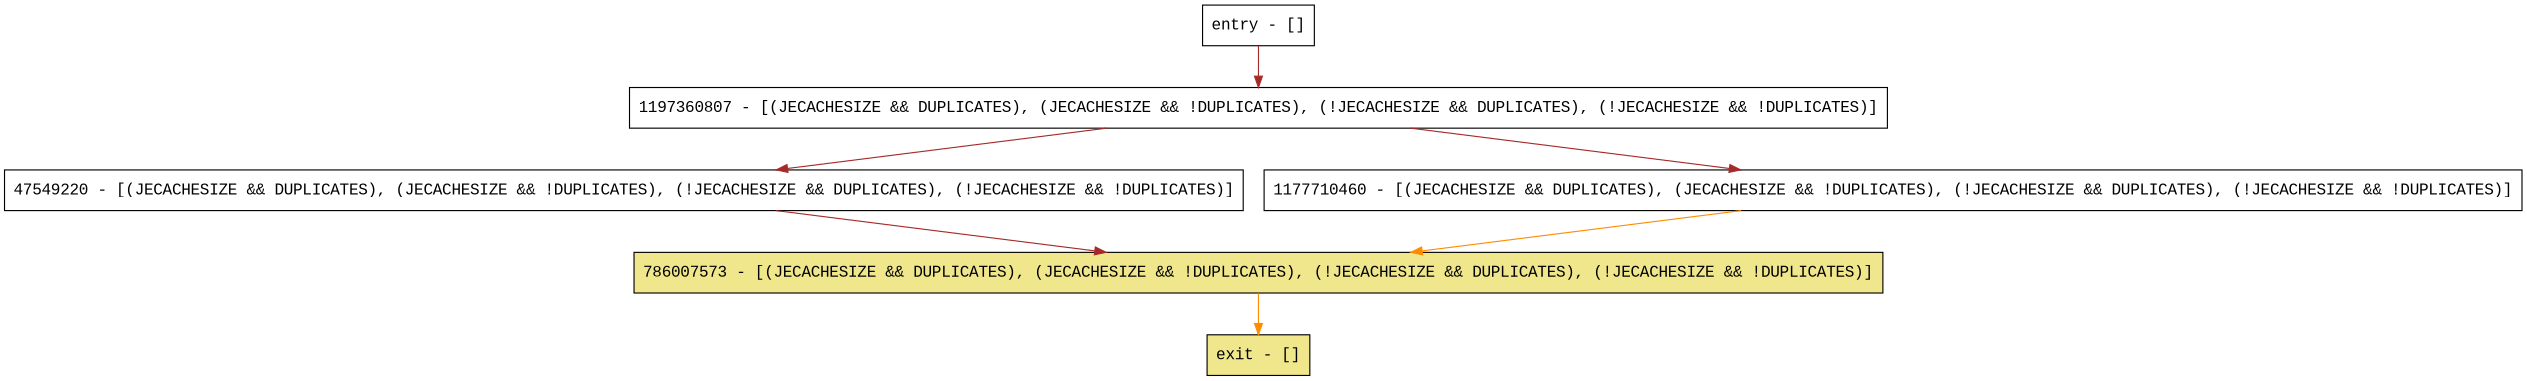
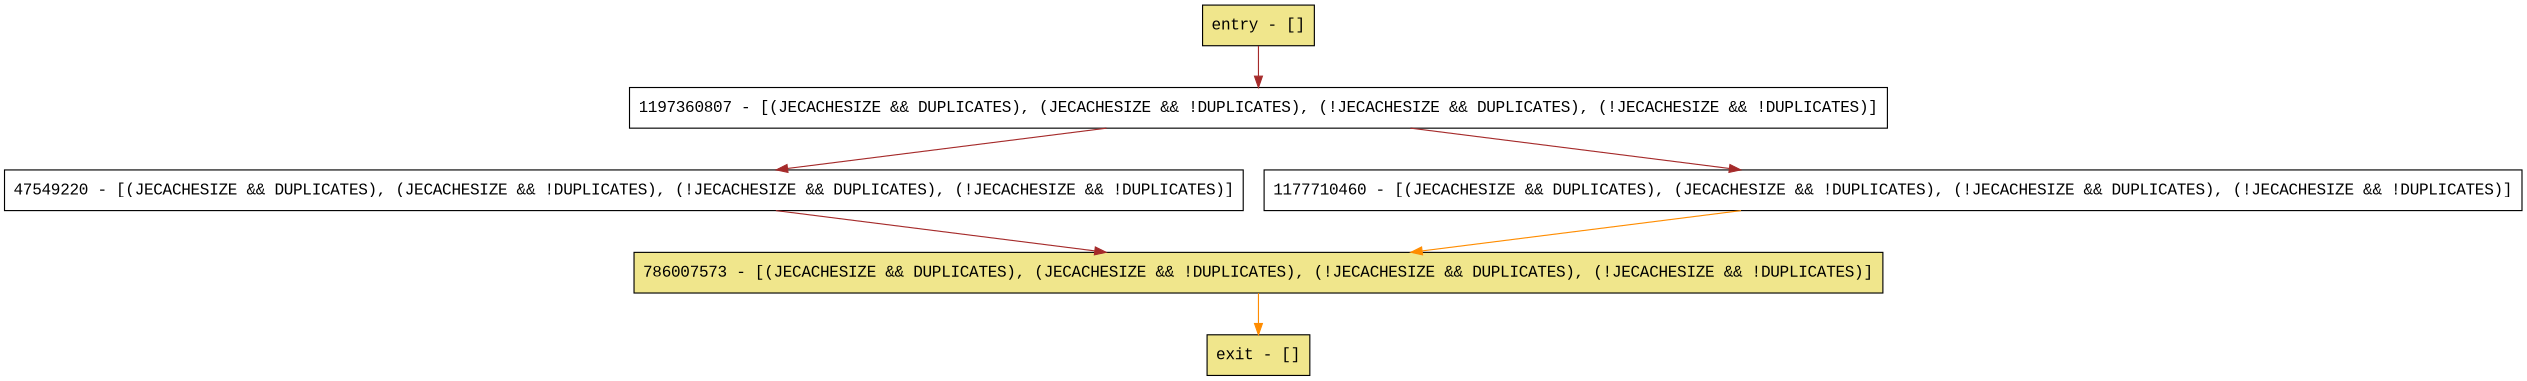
(1258, 25) -> (1258, 25)
